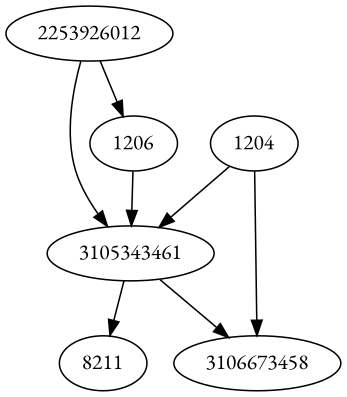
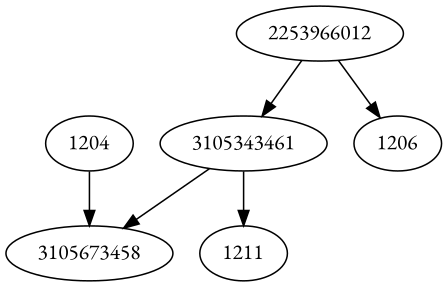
(89, 34) -> (320, 34)
(132, 191) -> none
(200, 192) -> none
(103, 363) -> (244, 253)
(257, 363) -> (89, 253)
